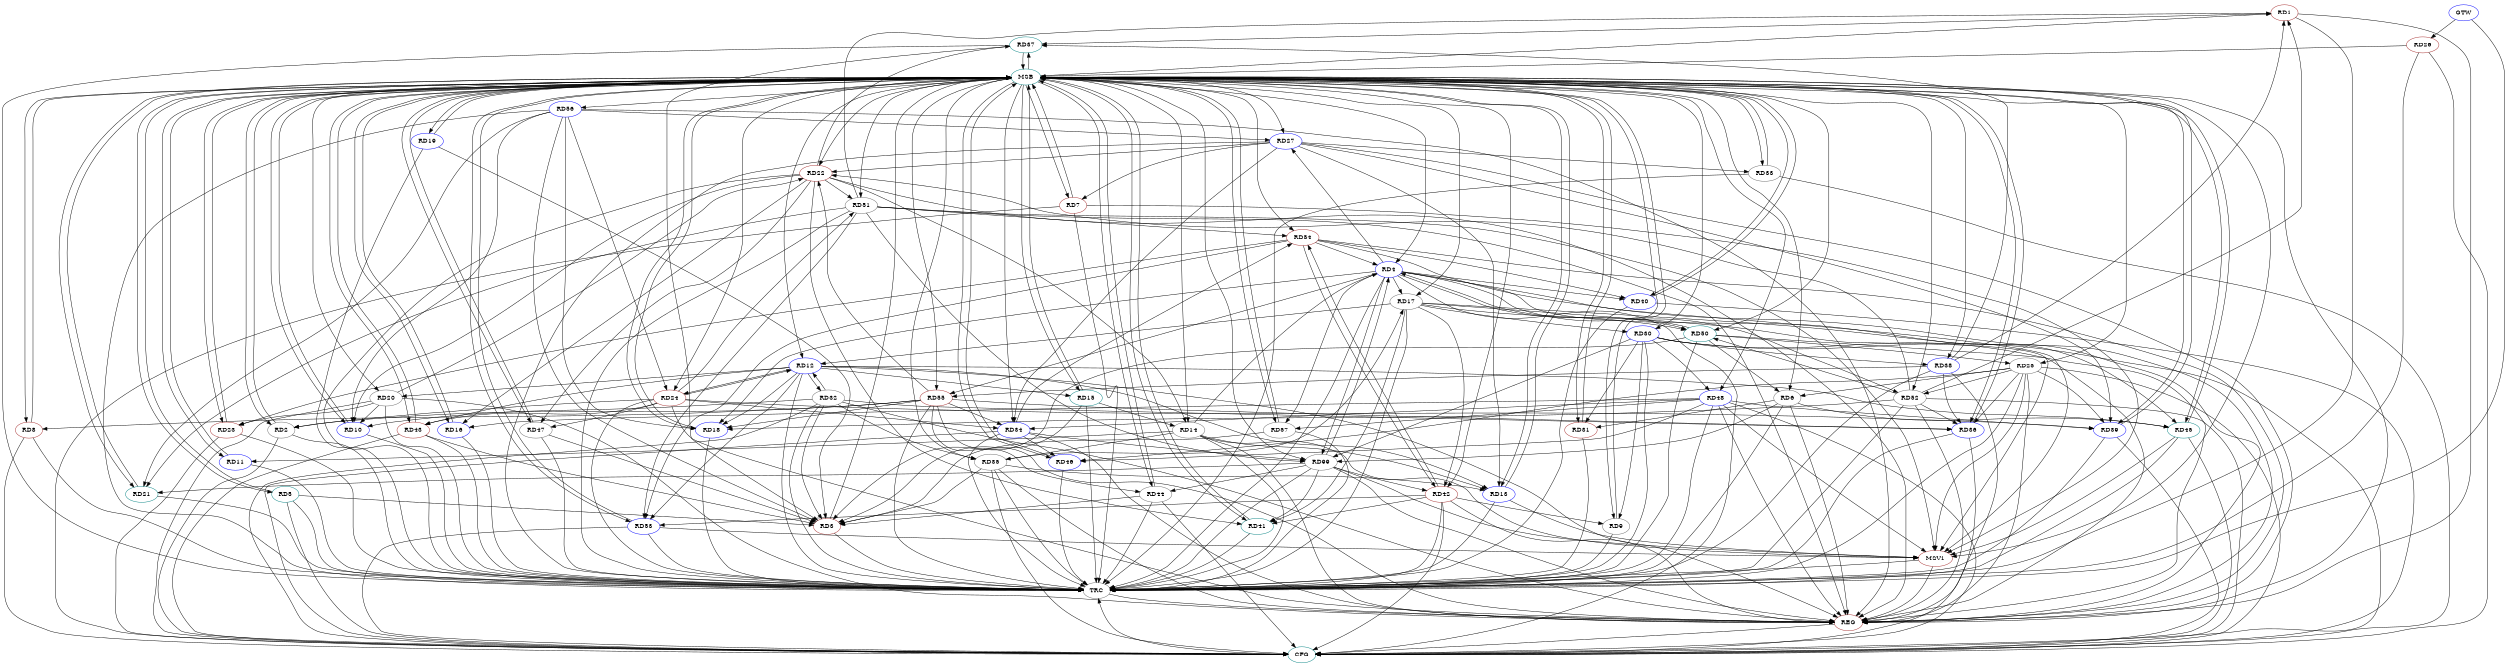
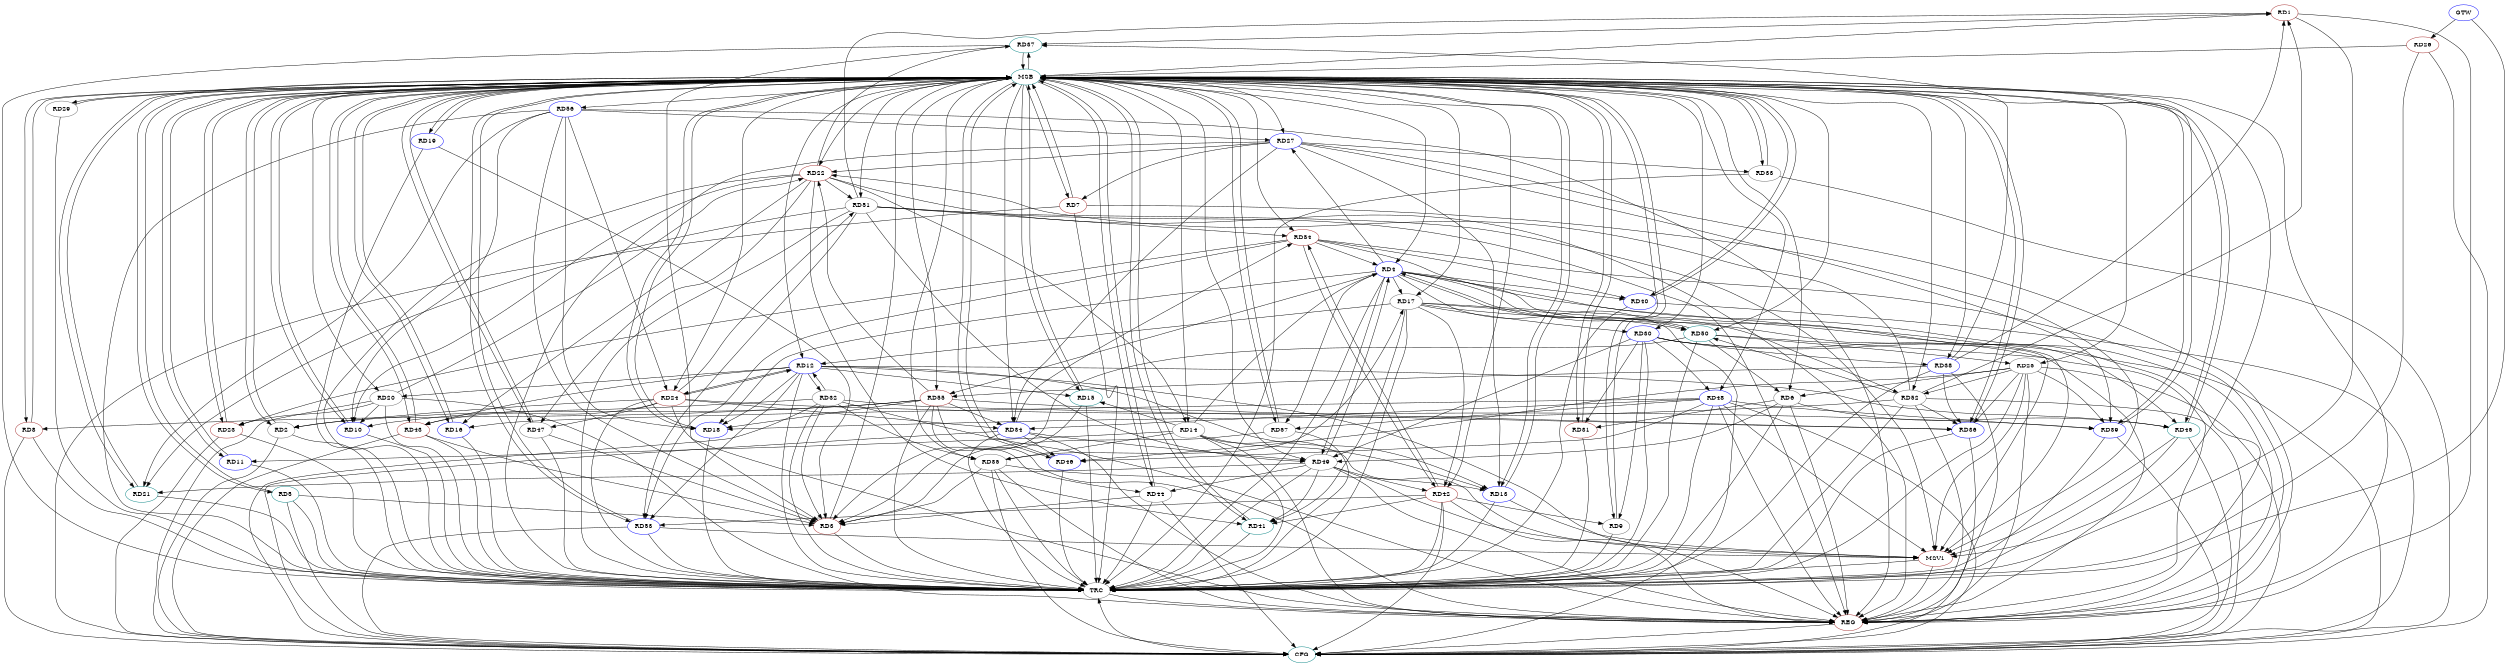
none -> (62, 109)
(1135, 414) -> (1147, 416)
(1321, 462) -> (1321, 462)
